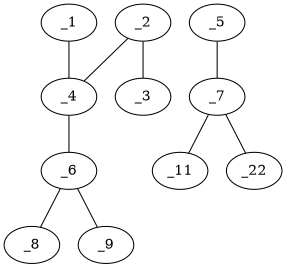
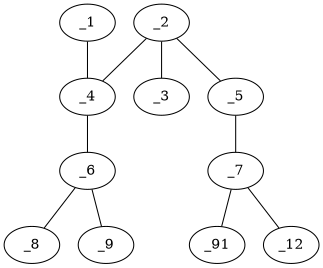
none -> (199, 60)
(180, 171) -> (217, 245)
(254, 171) -> (291, 245)
